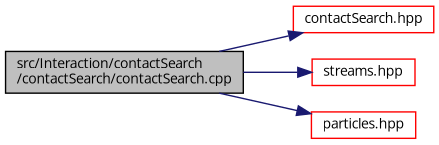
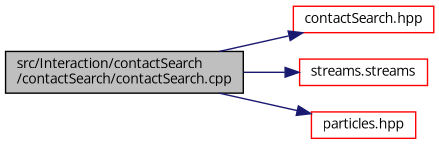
(364, 72) -> (364, 72)
